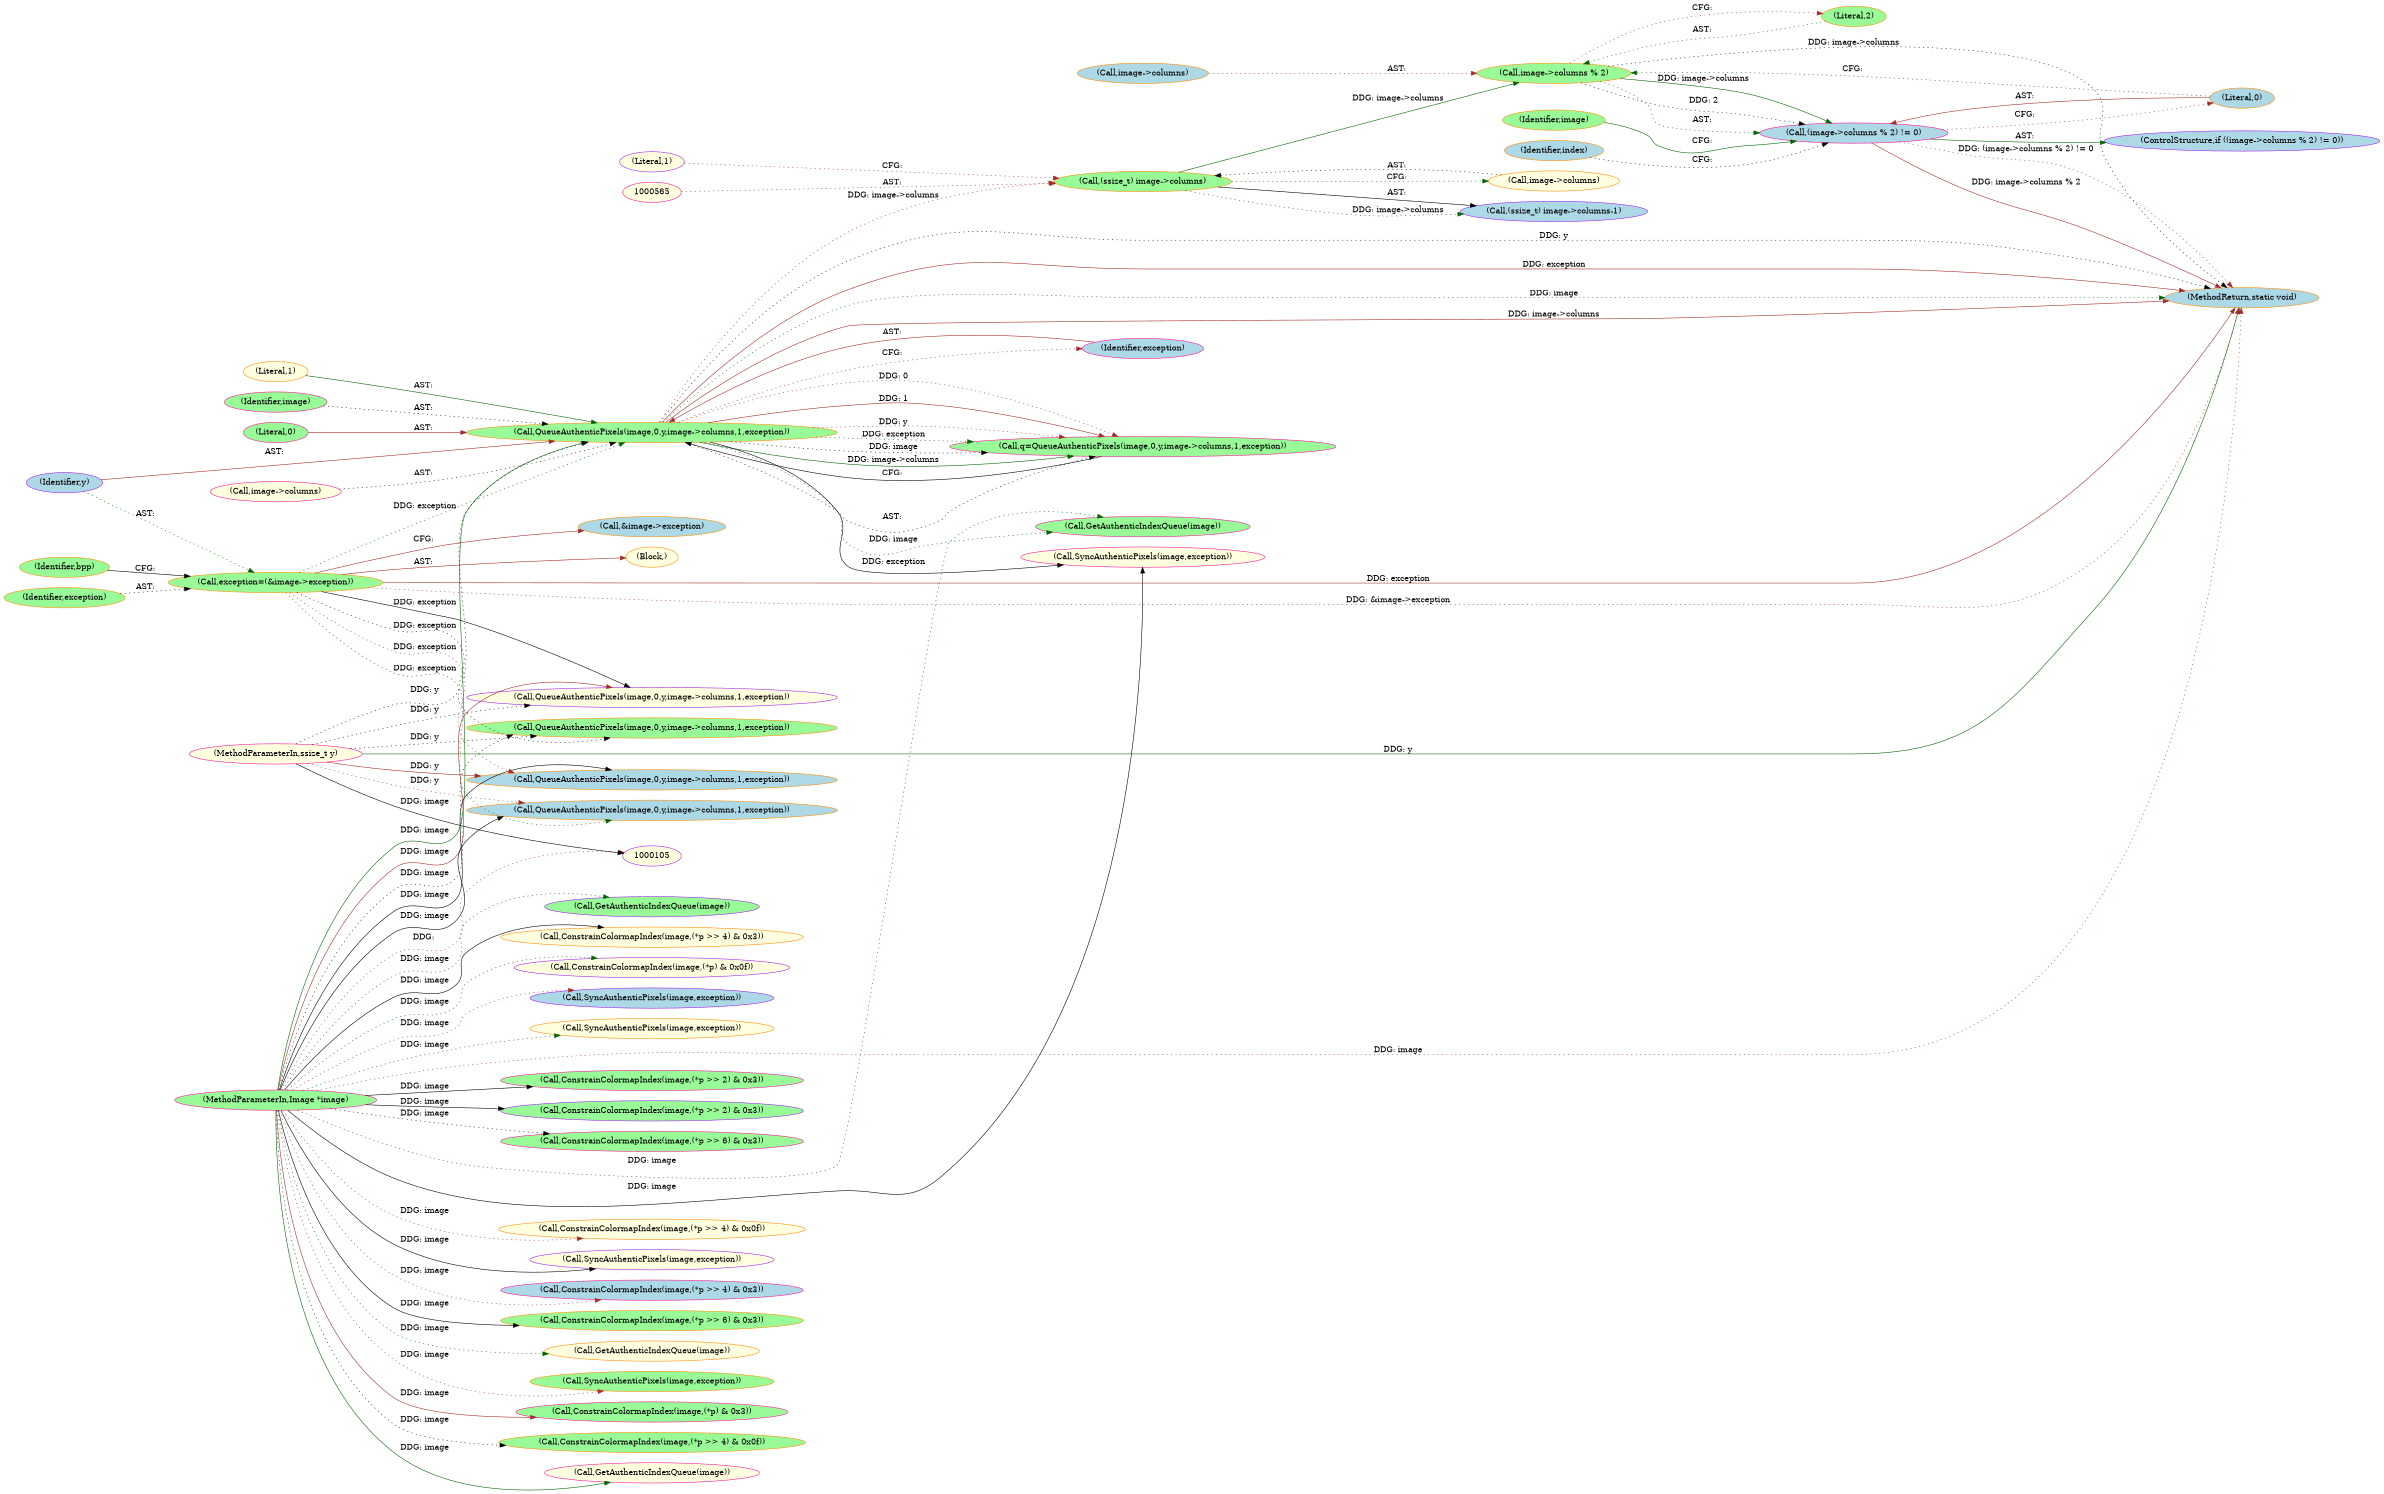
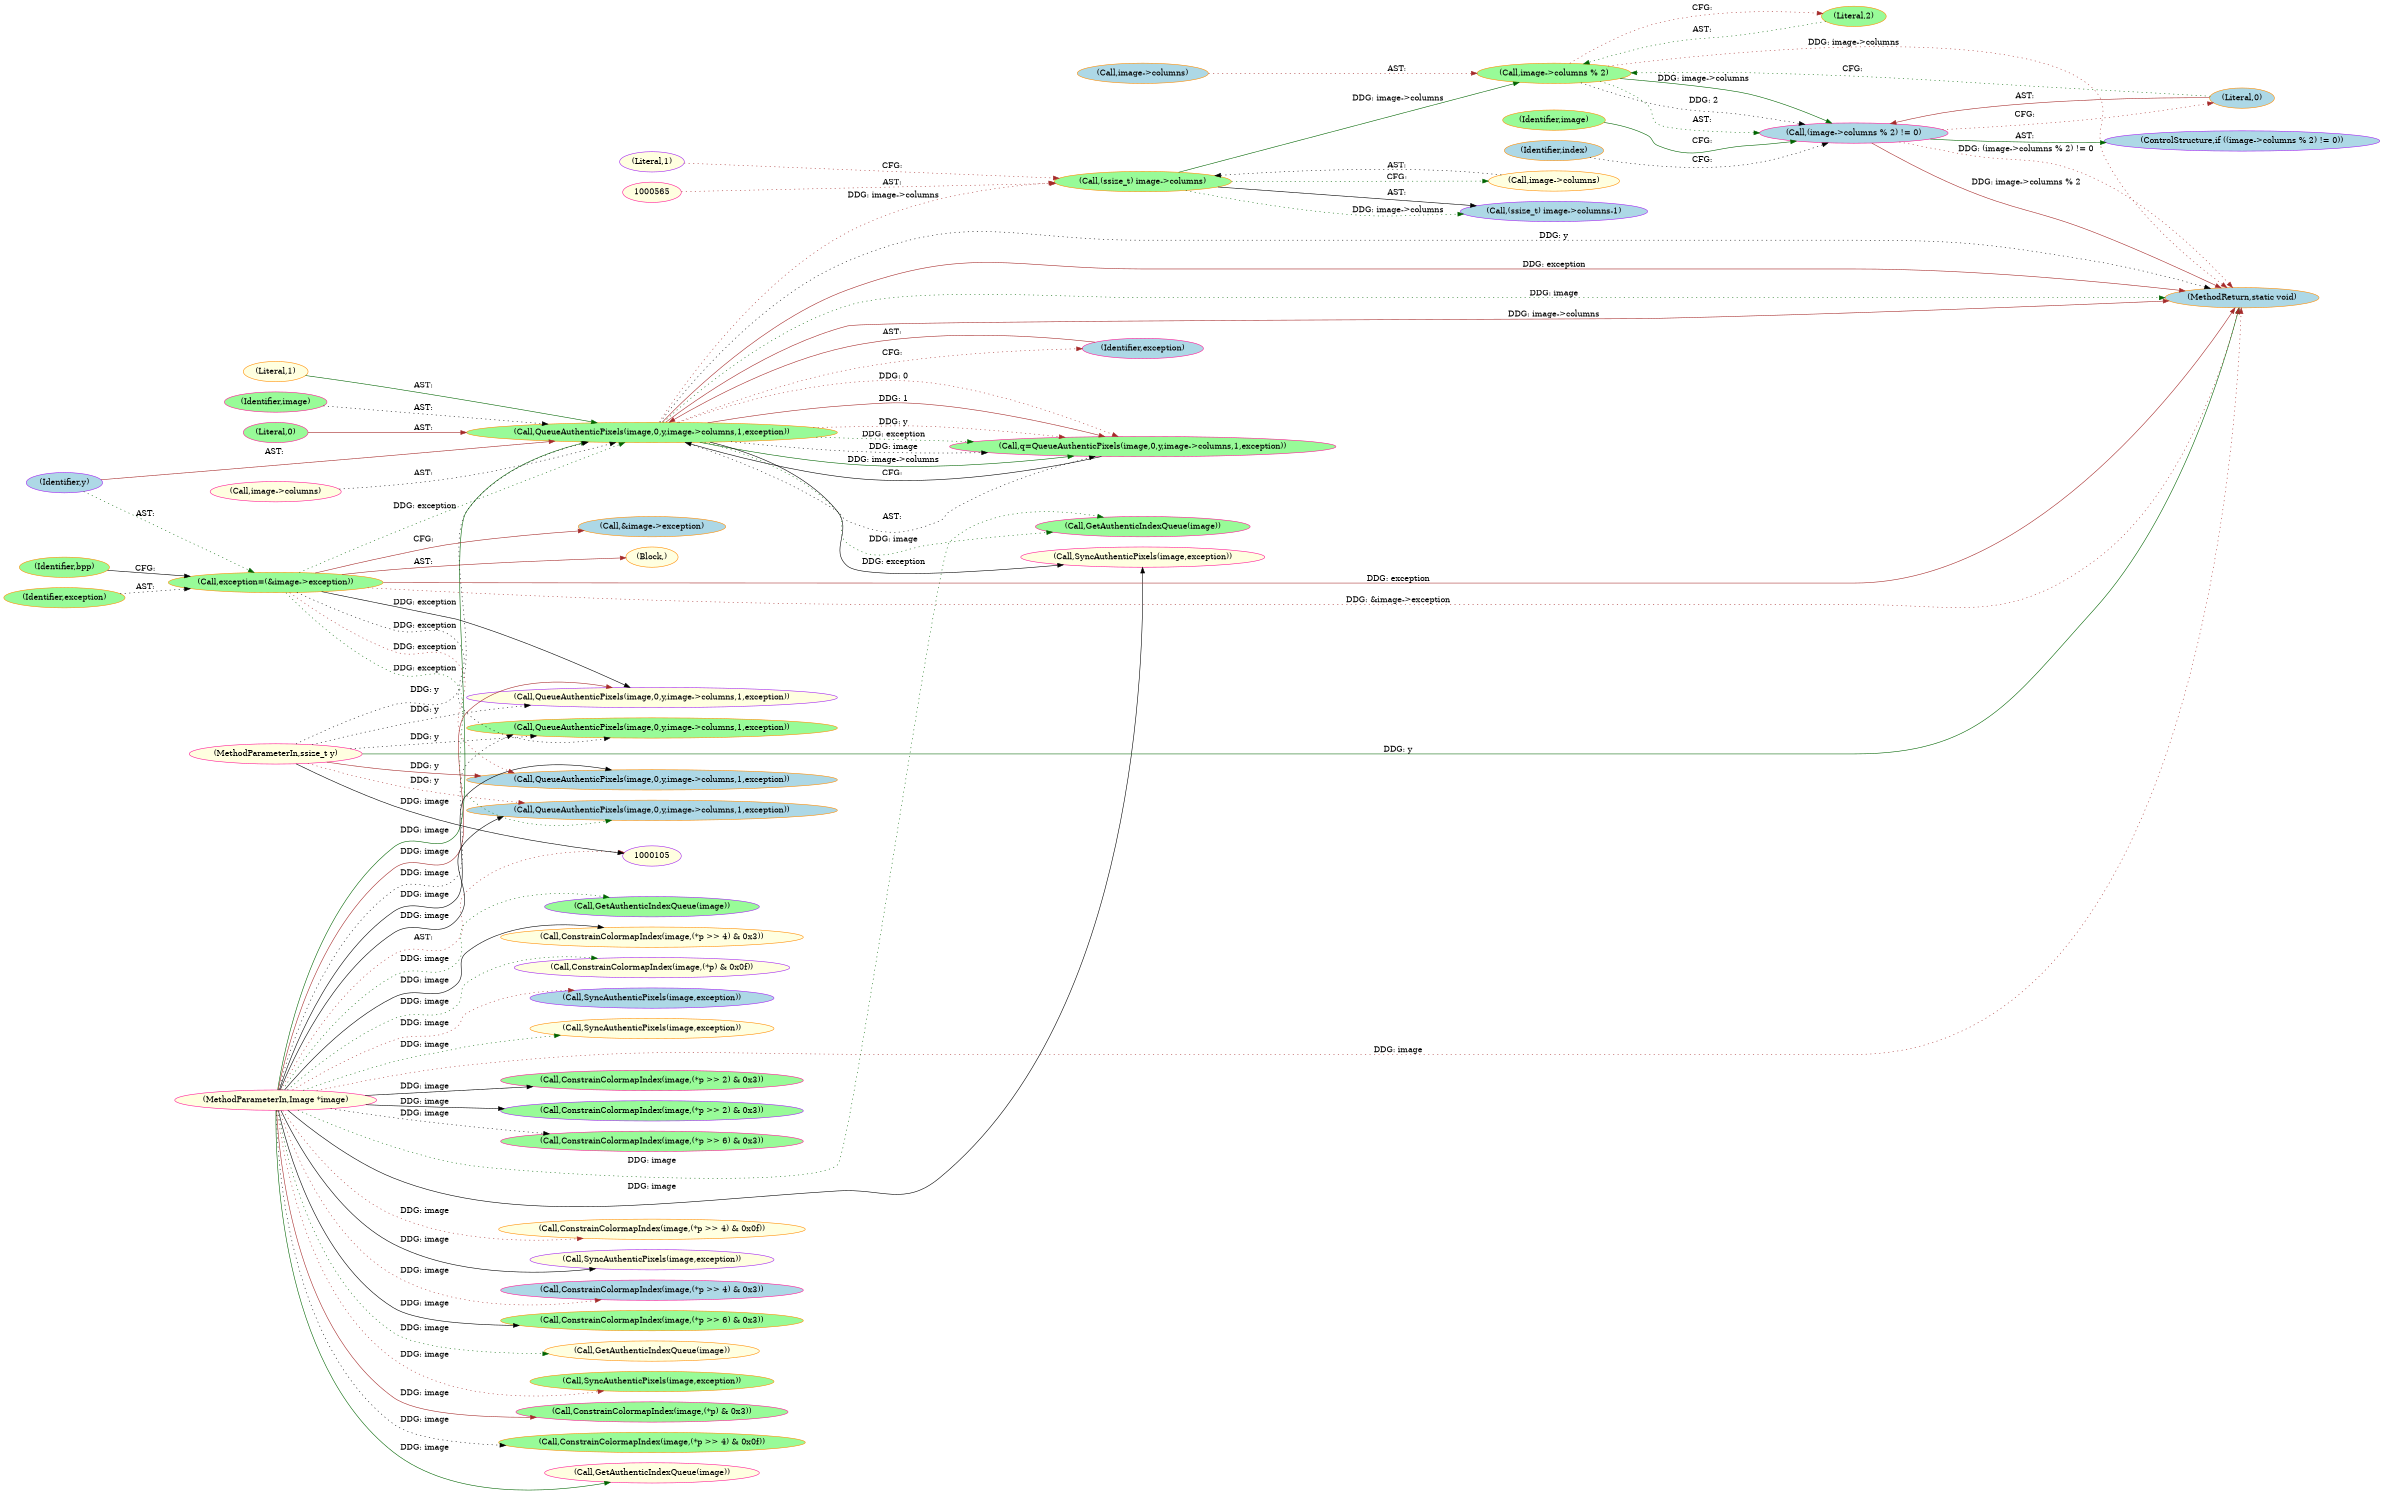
(1977, 52) -> (1977, 52)
(425, 937) -> (425, 937)
(276, 1100) -> (276, 1100)
